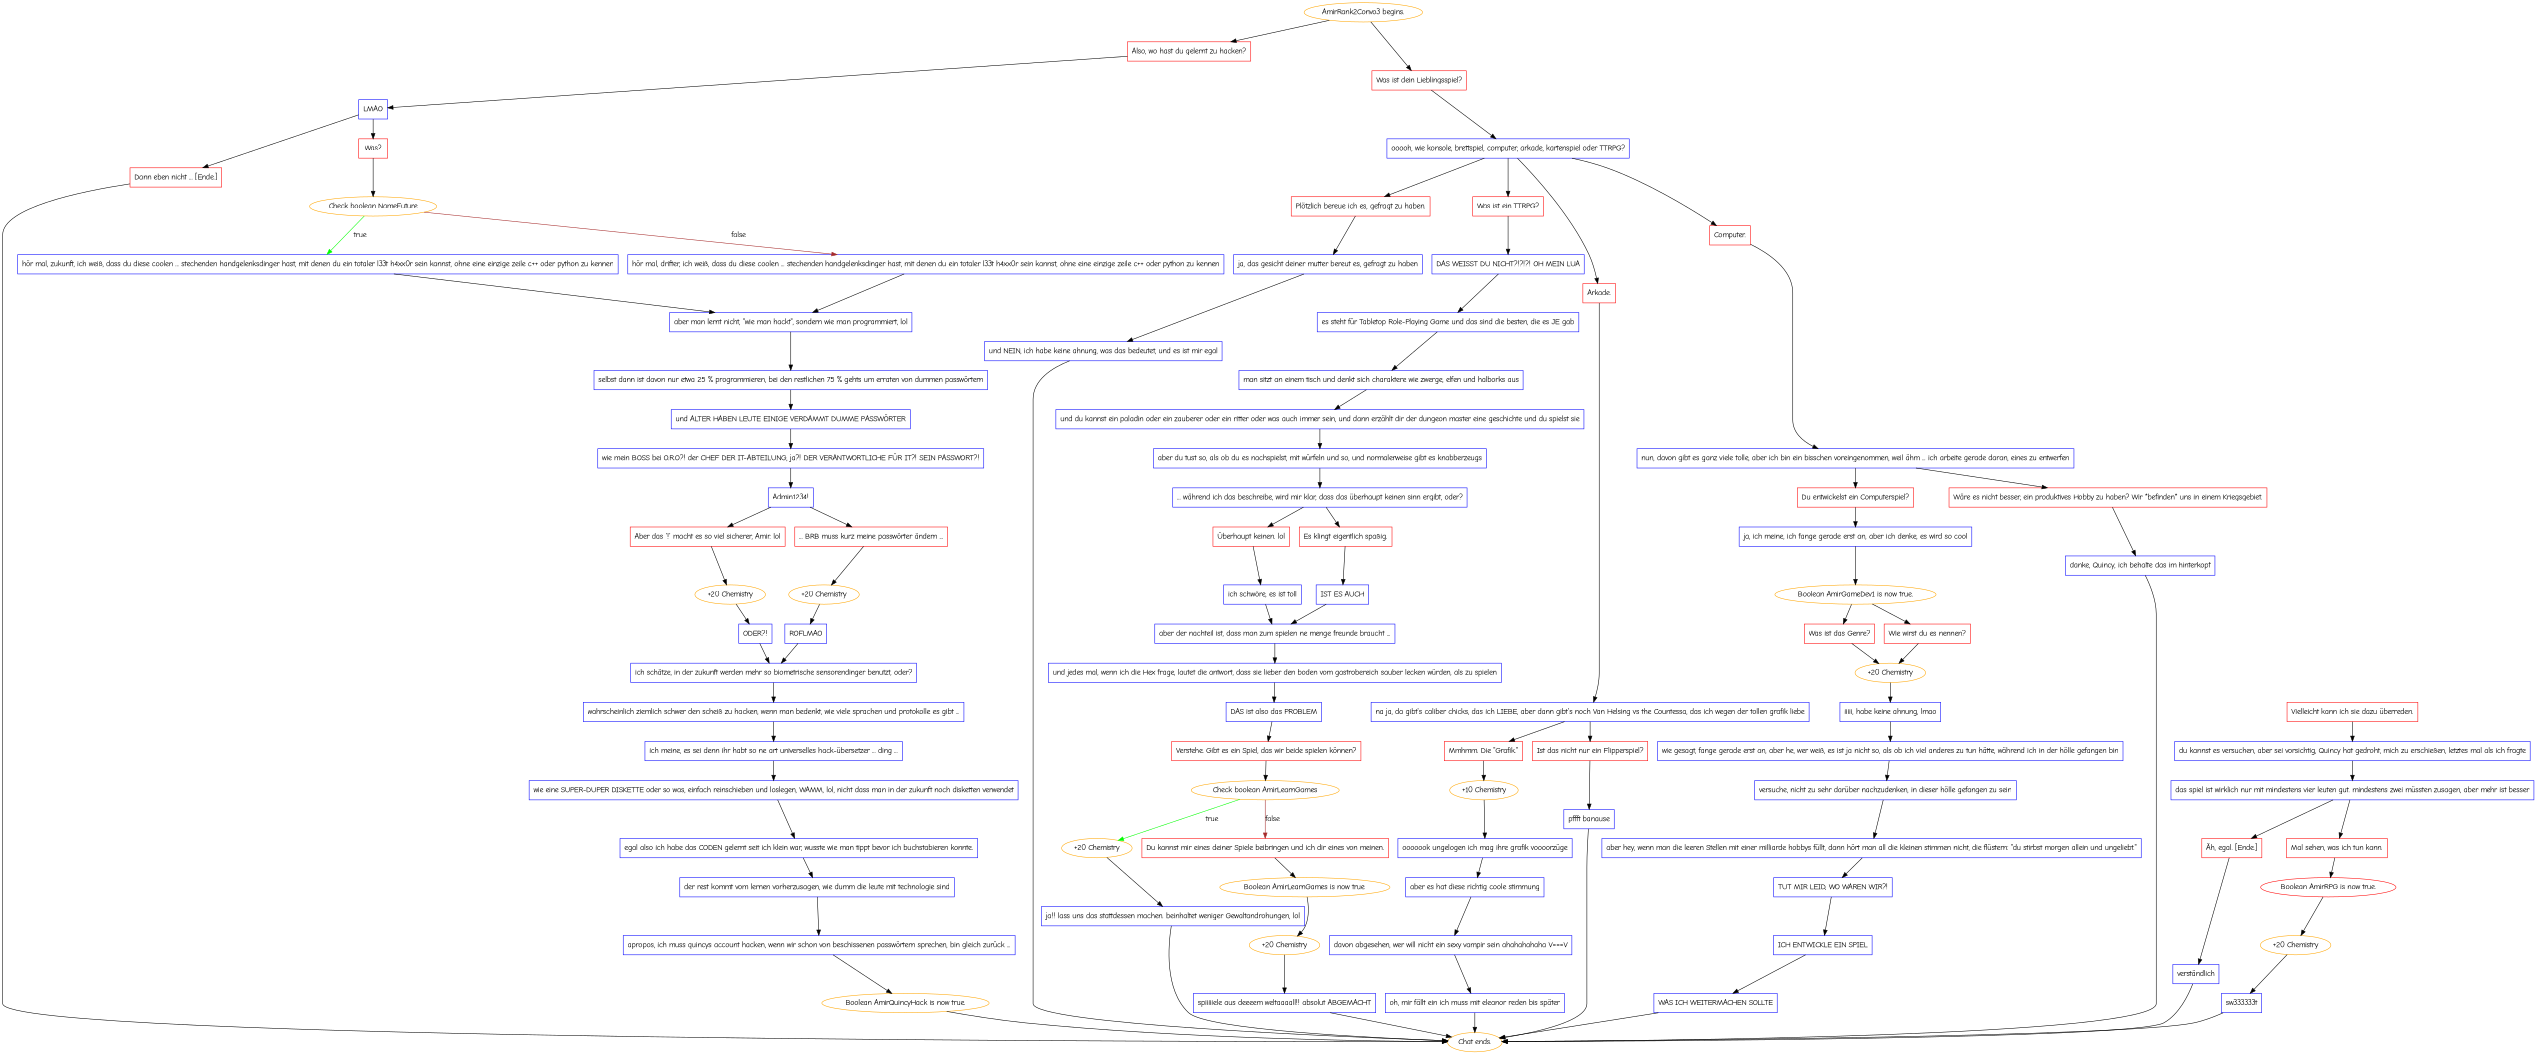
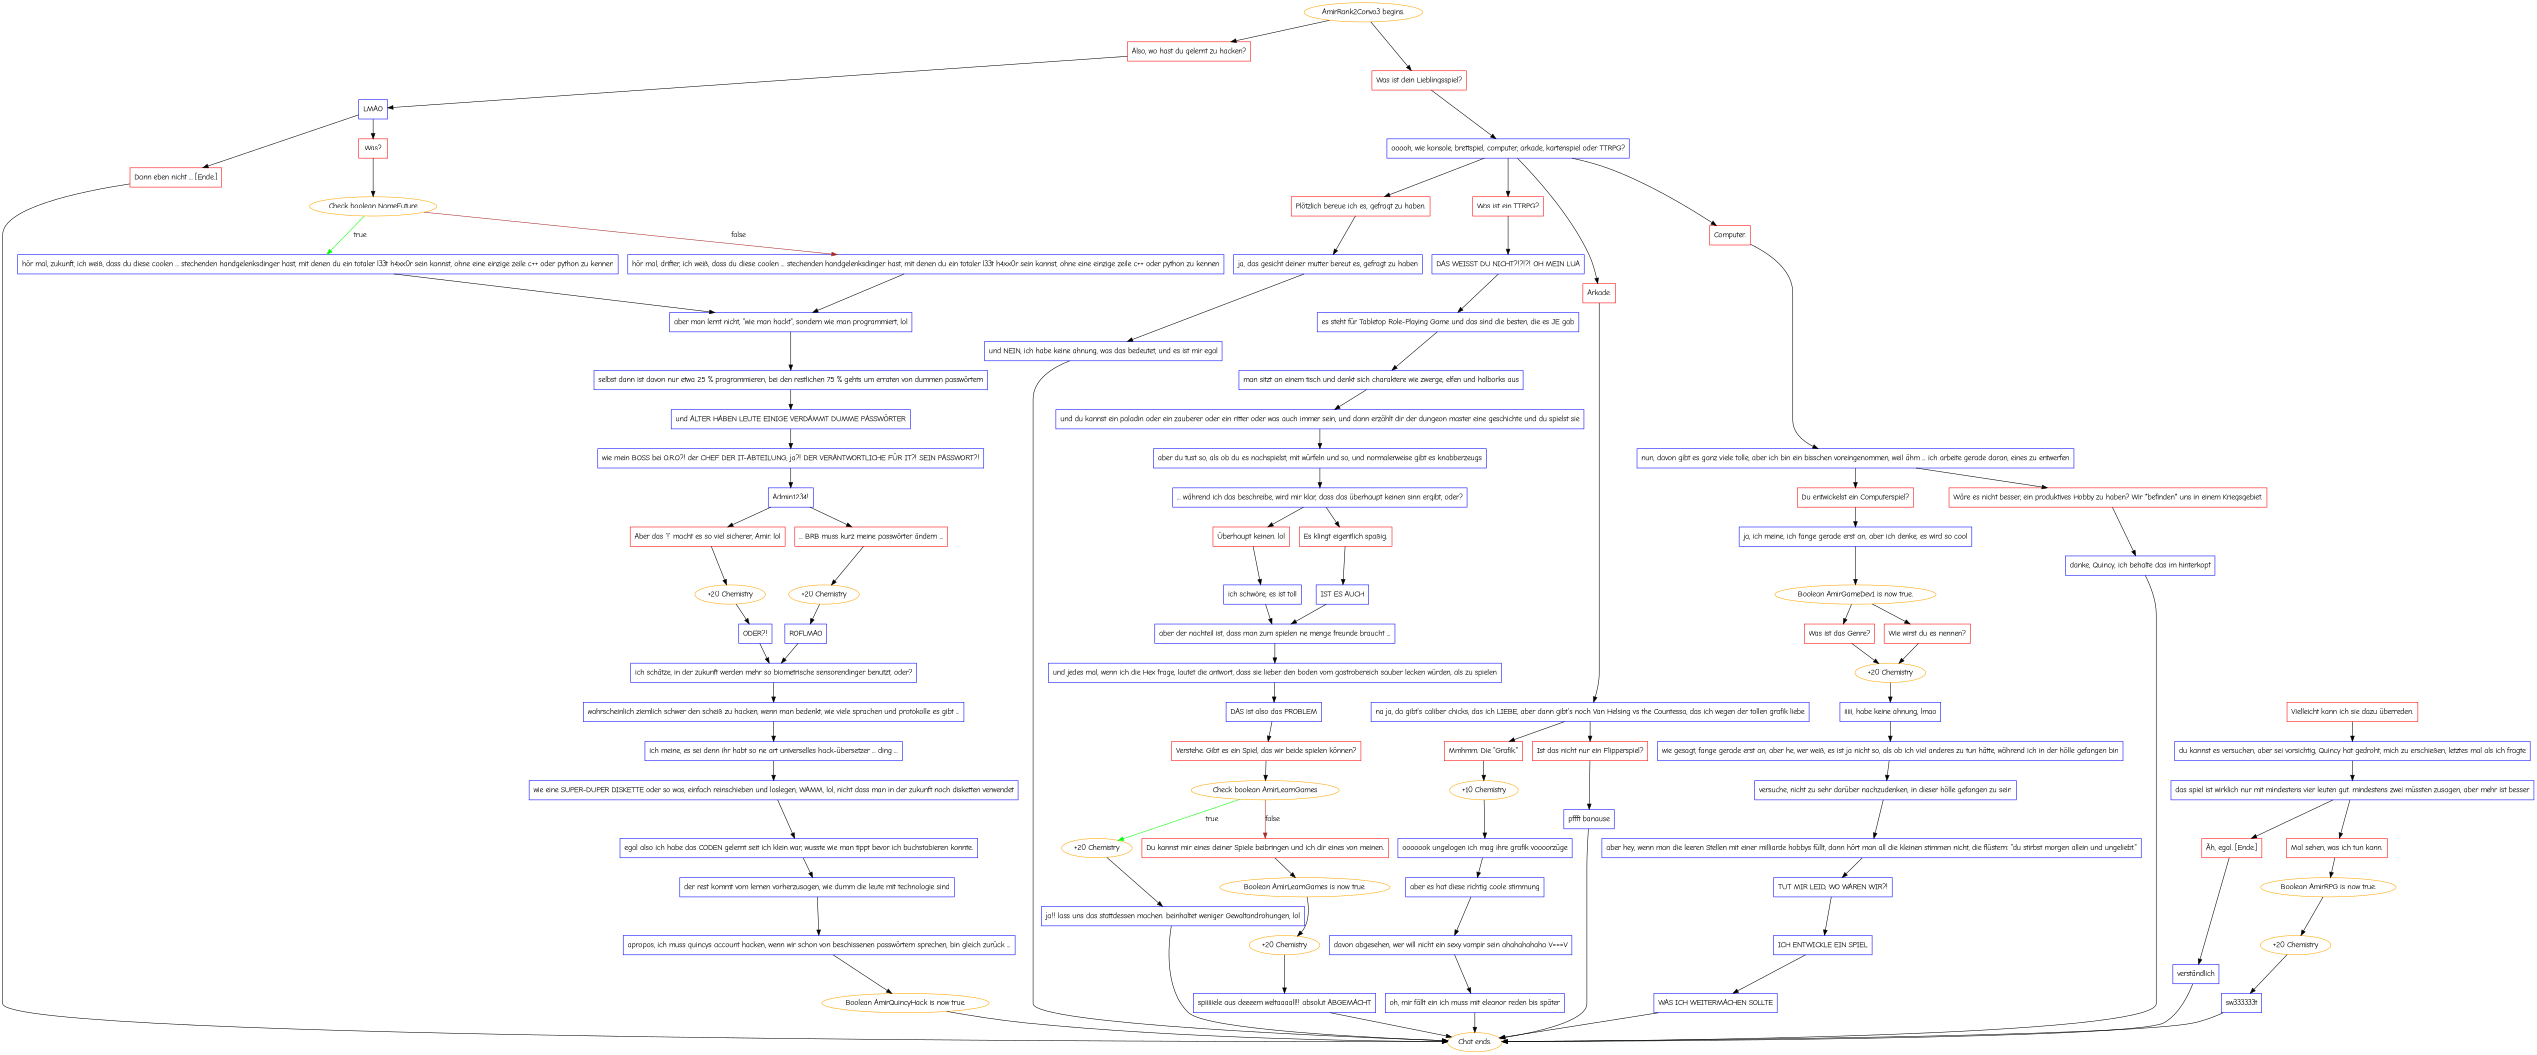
(2328, 887) -> (2328, 887)
